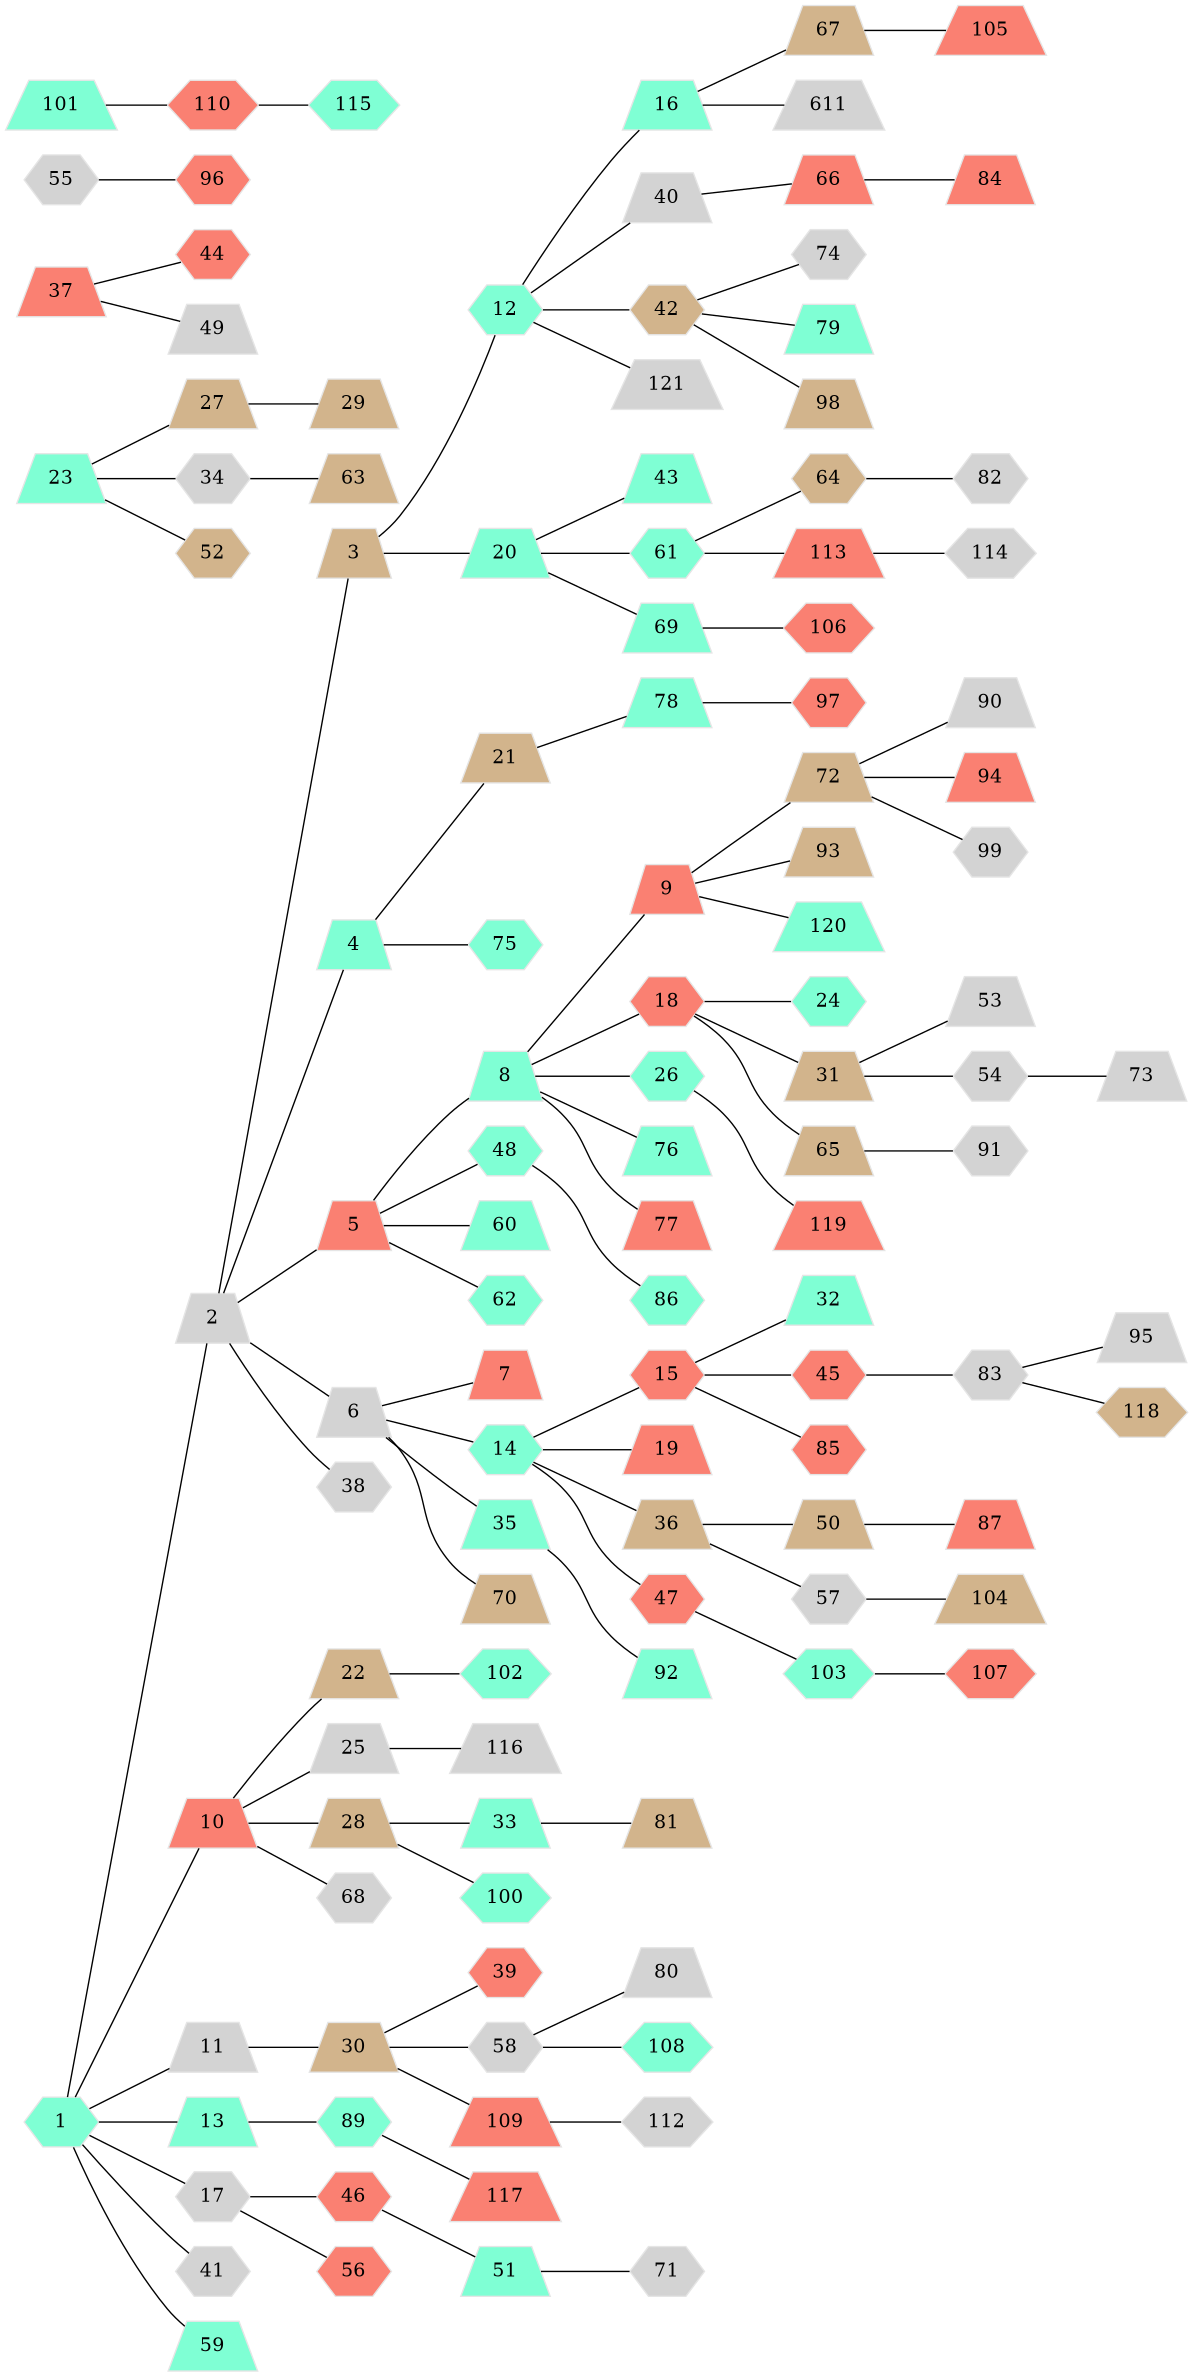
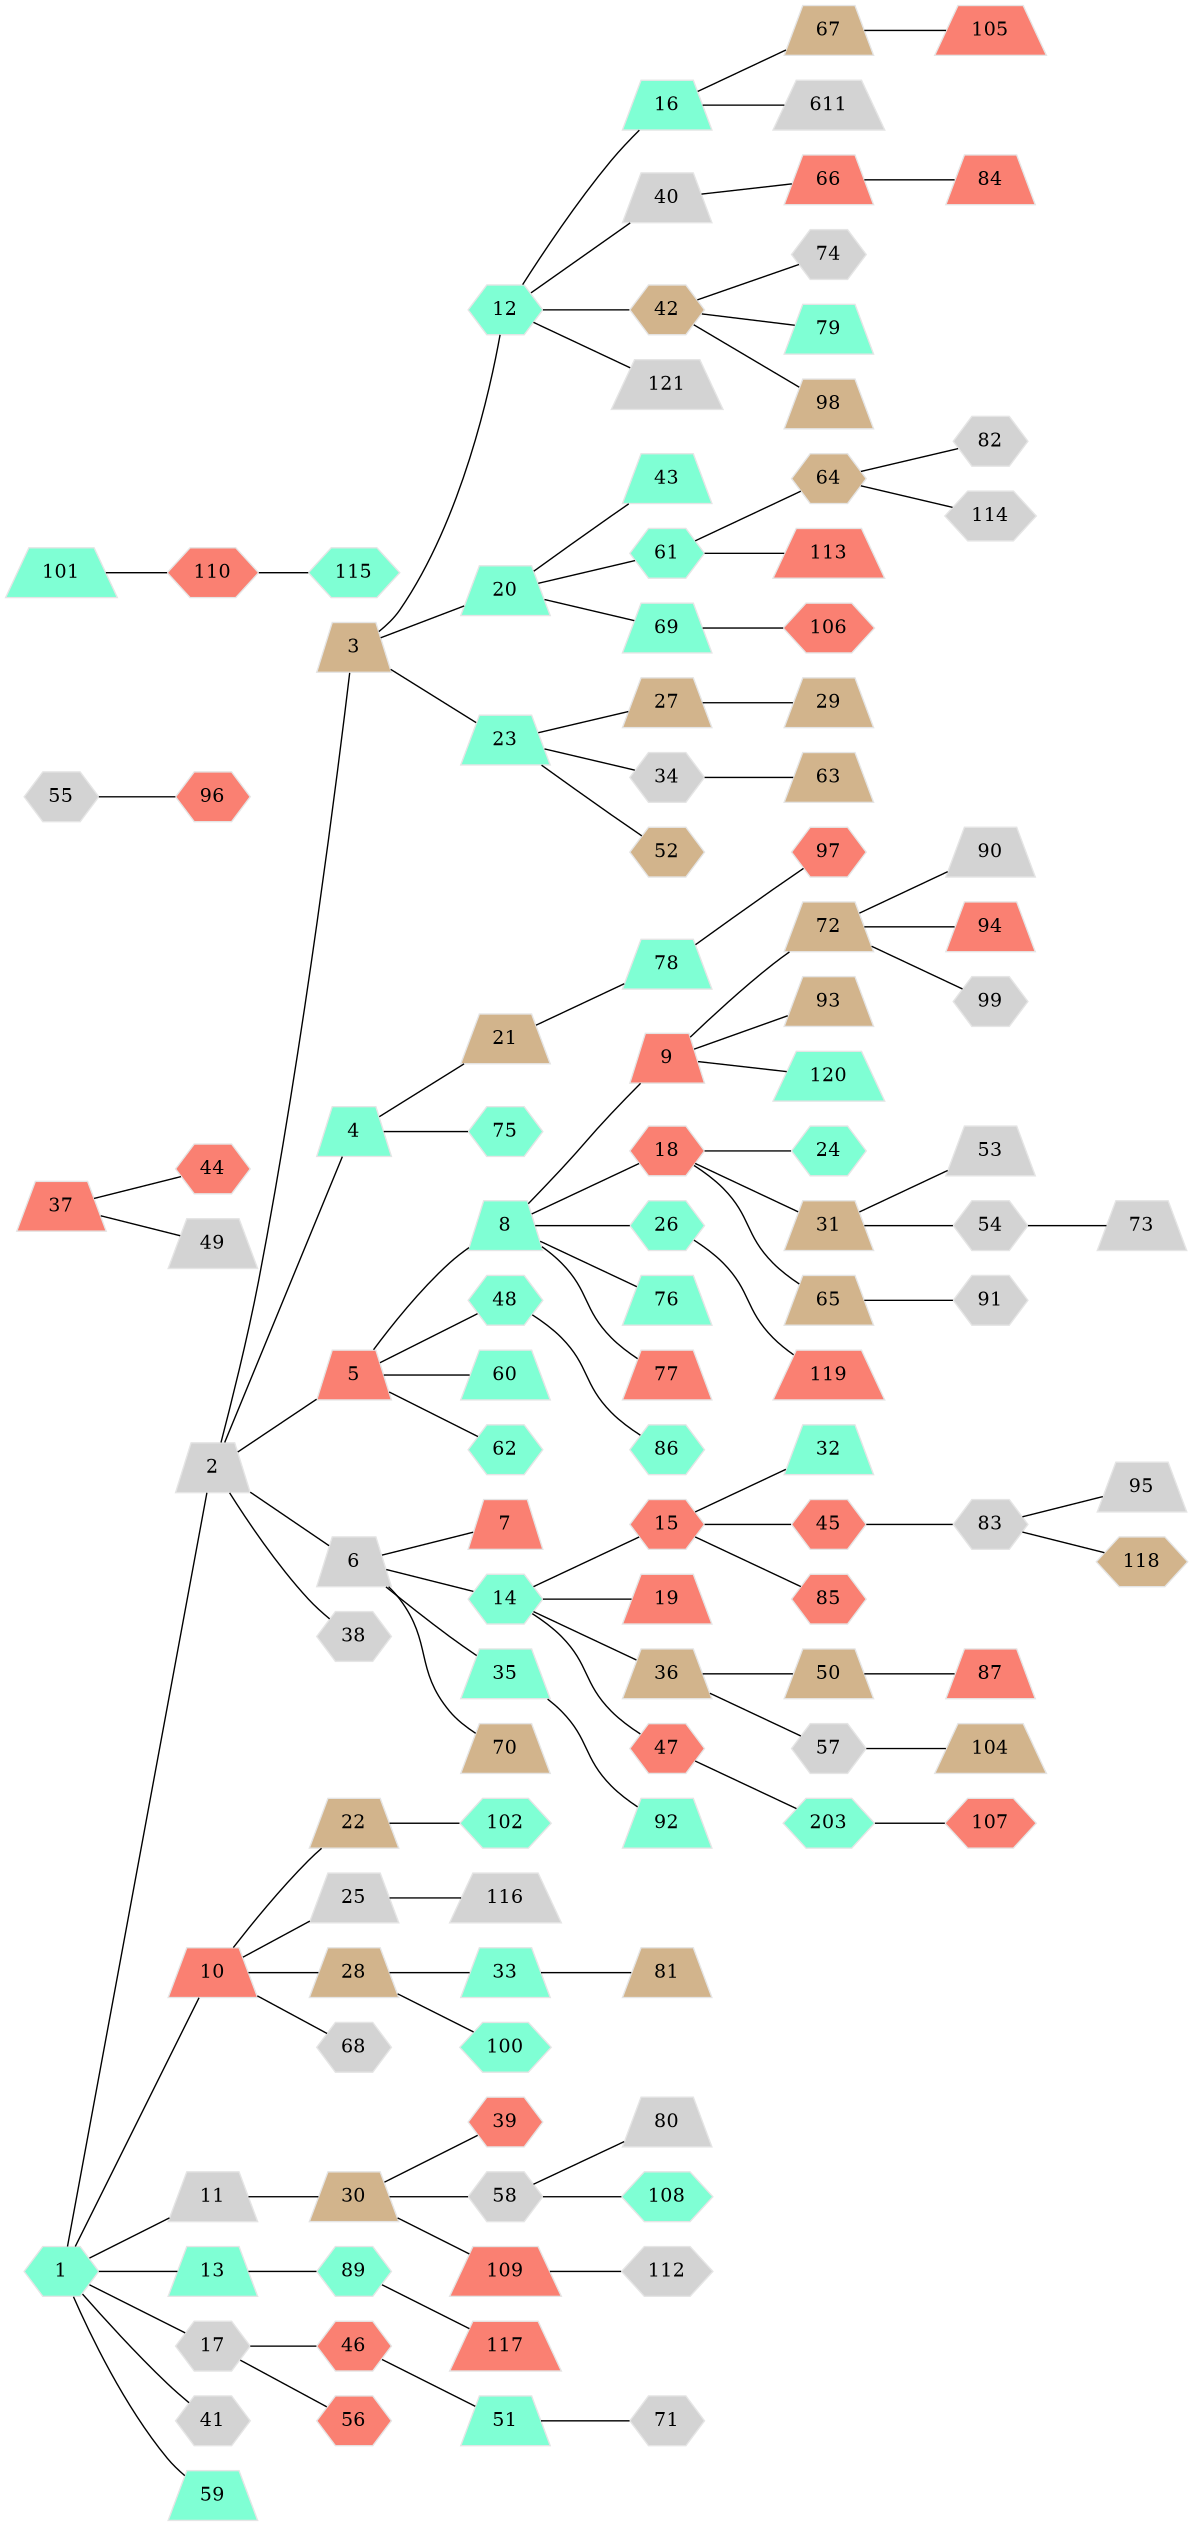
(909, 553) -> (907, 497)
none -> (433, 696)
(829, 1674) -> (829, 1823)
